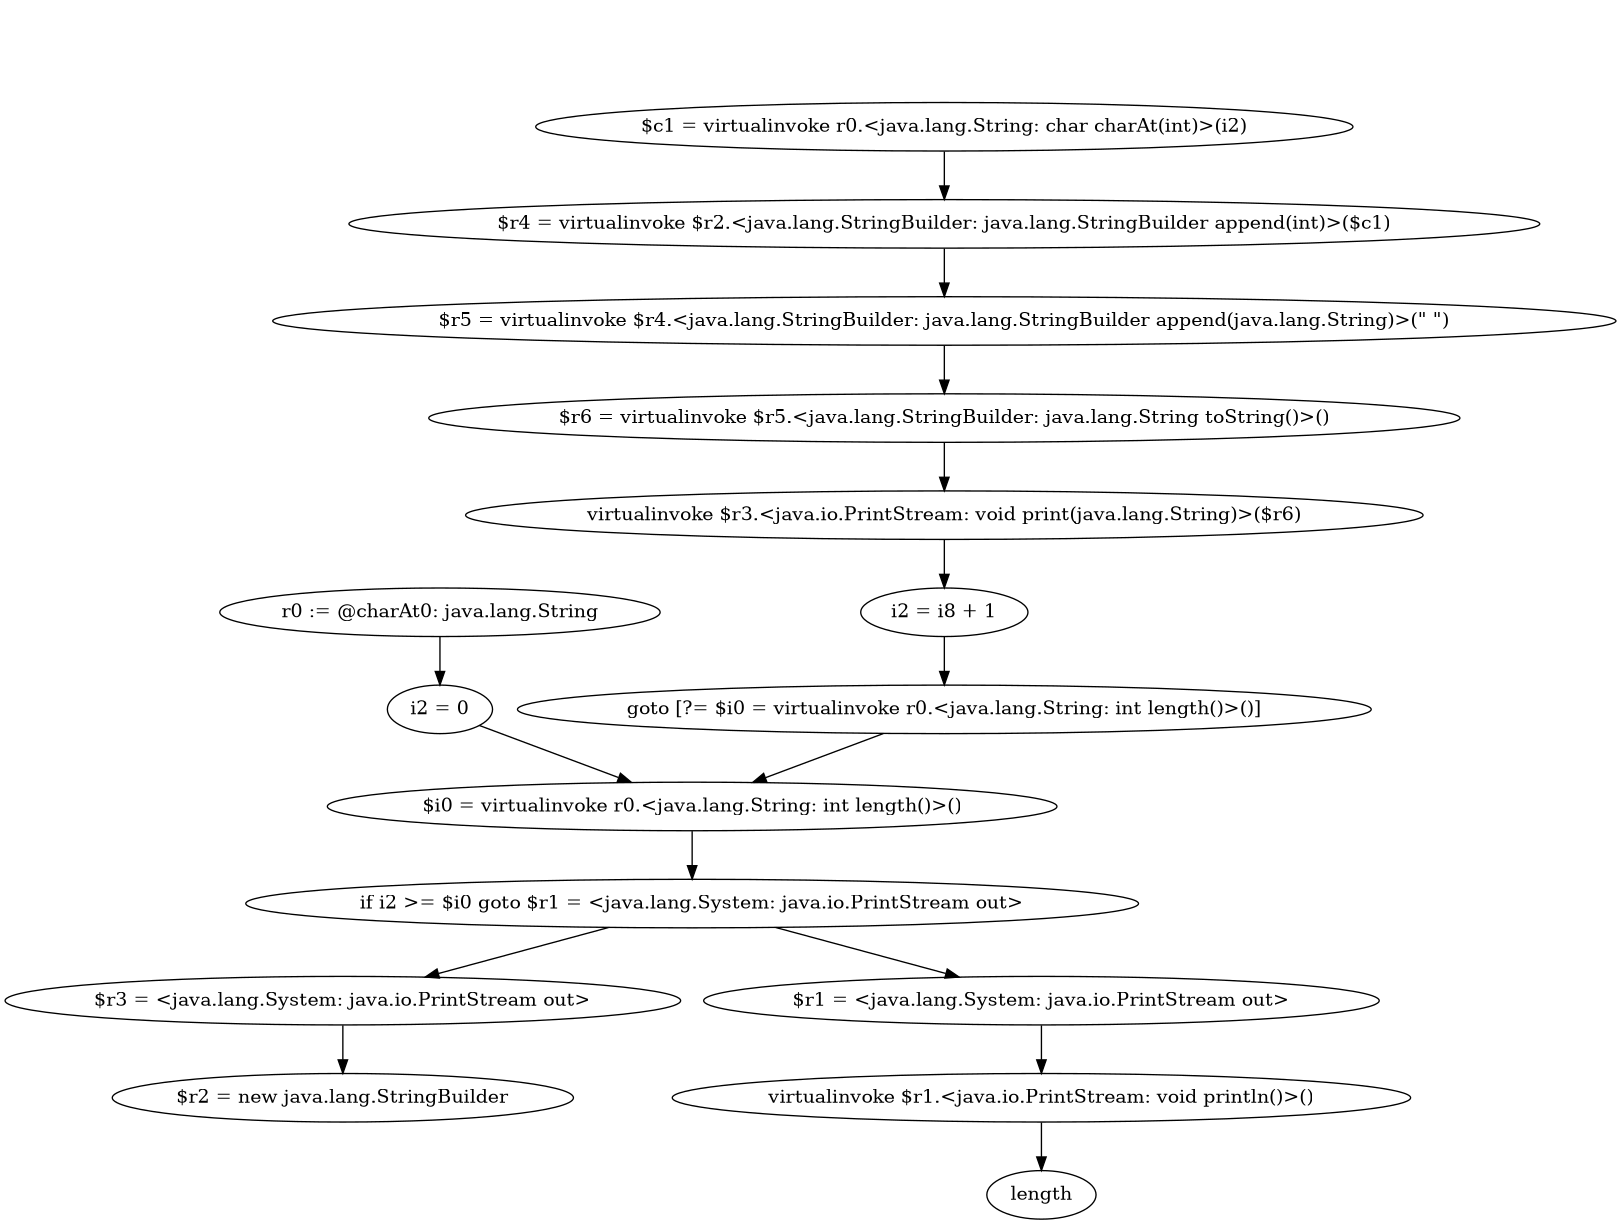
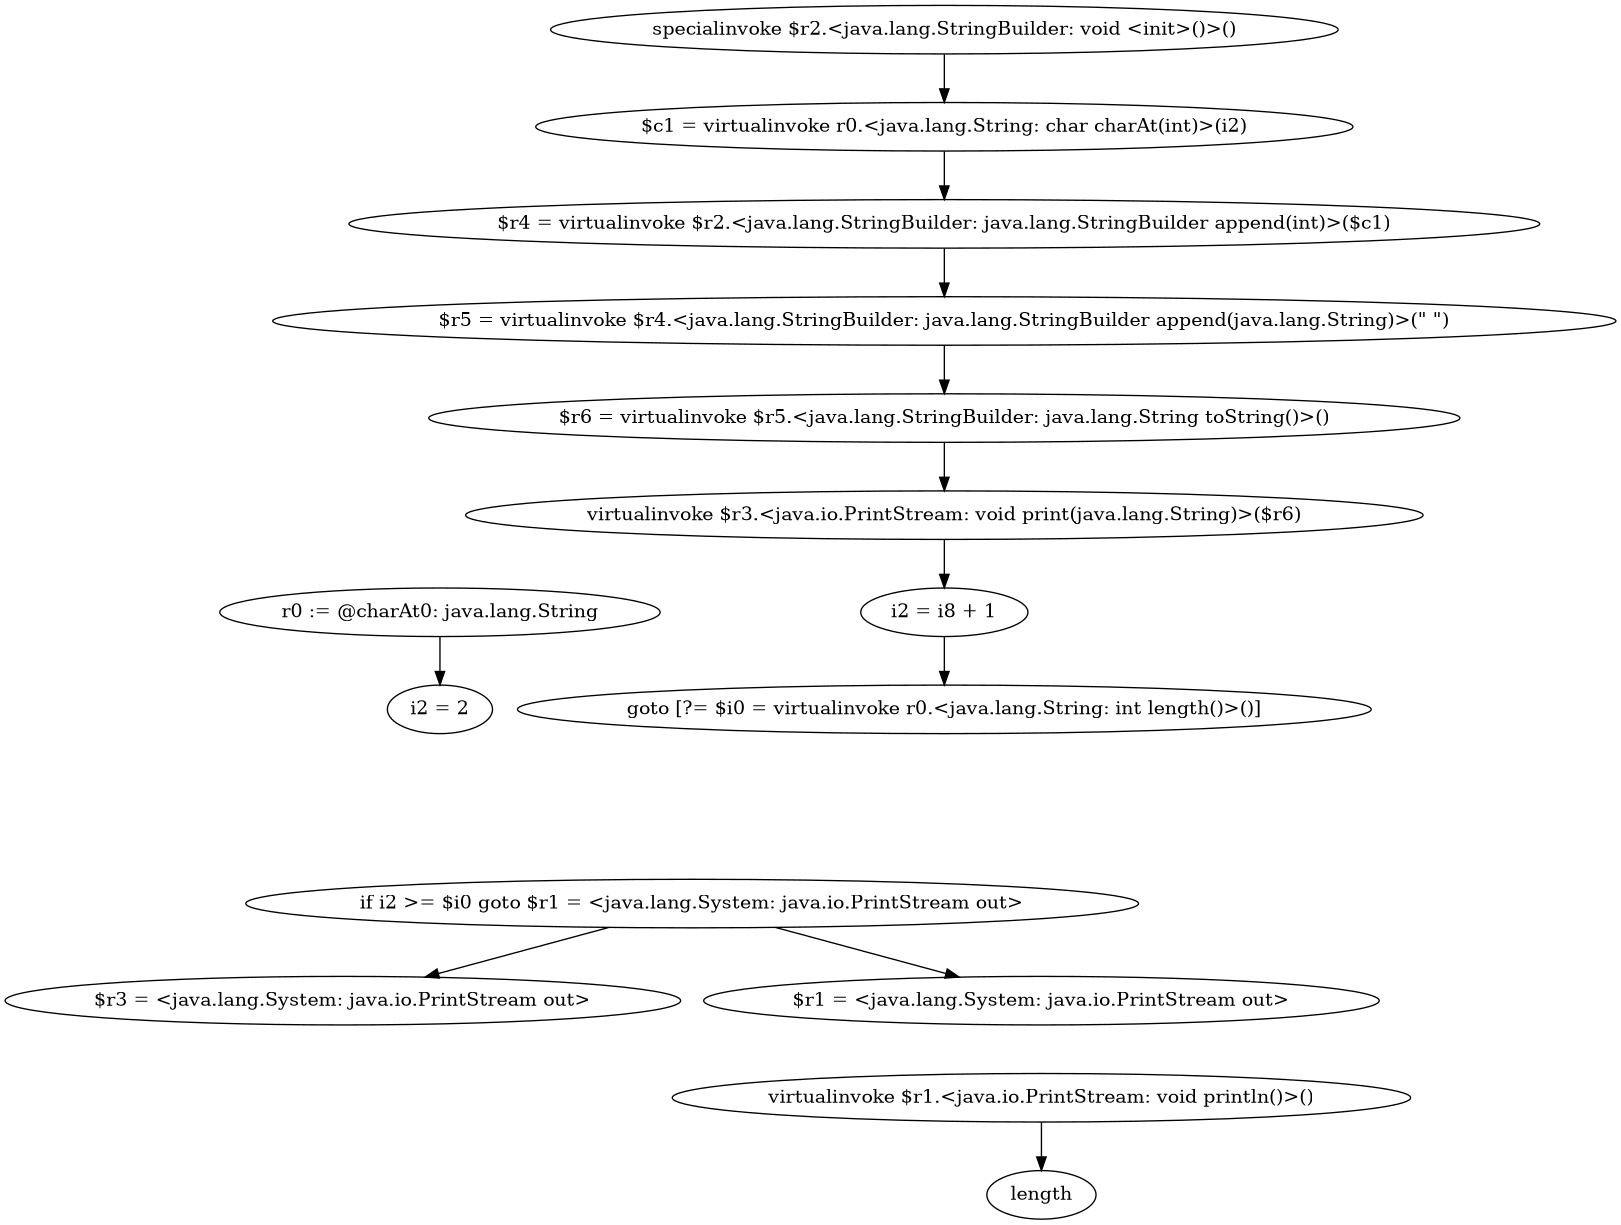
none -> (944, 30)
(440, 709) -> (440, 709)
(692, 806) -> none
(1041, 1043) -> none
(343, 1098) -> none
